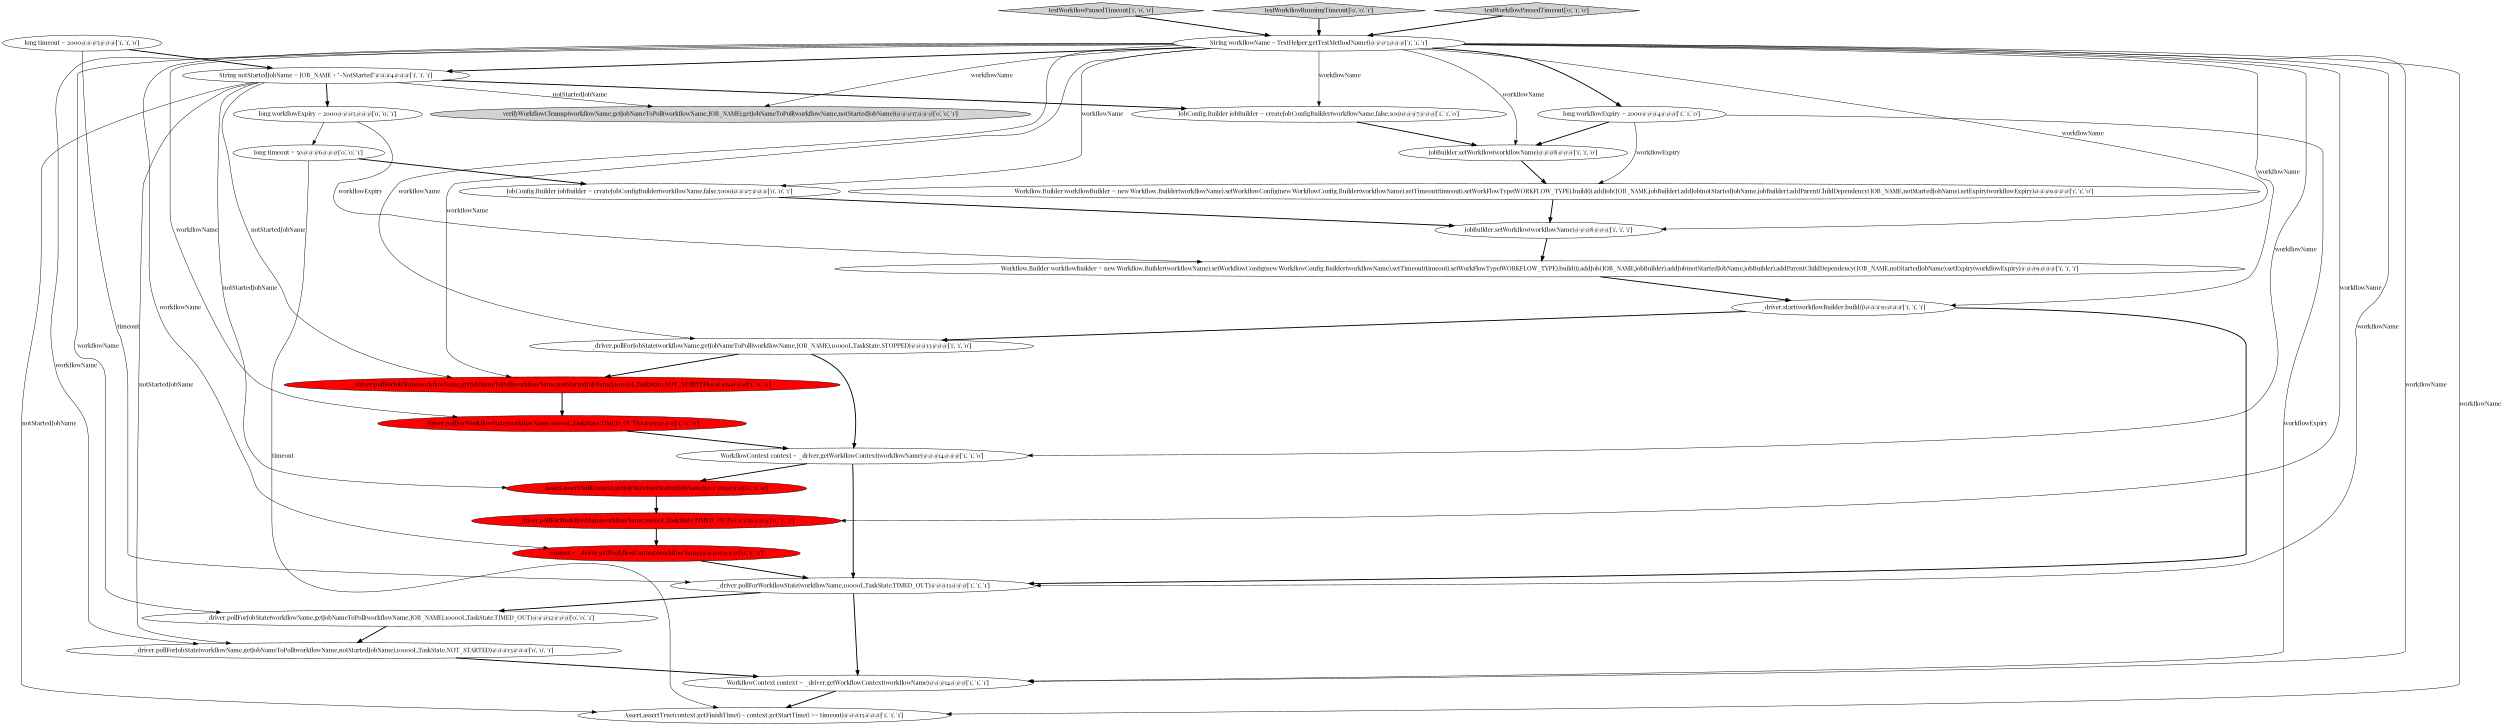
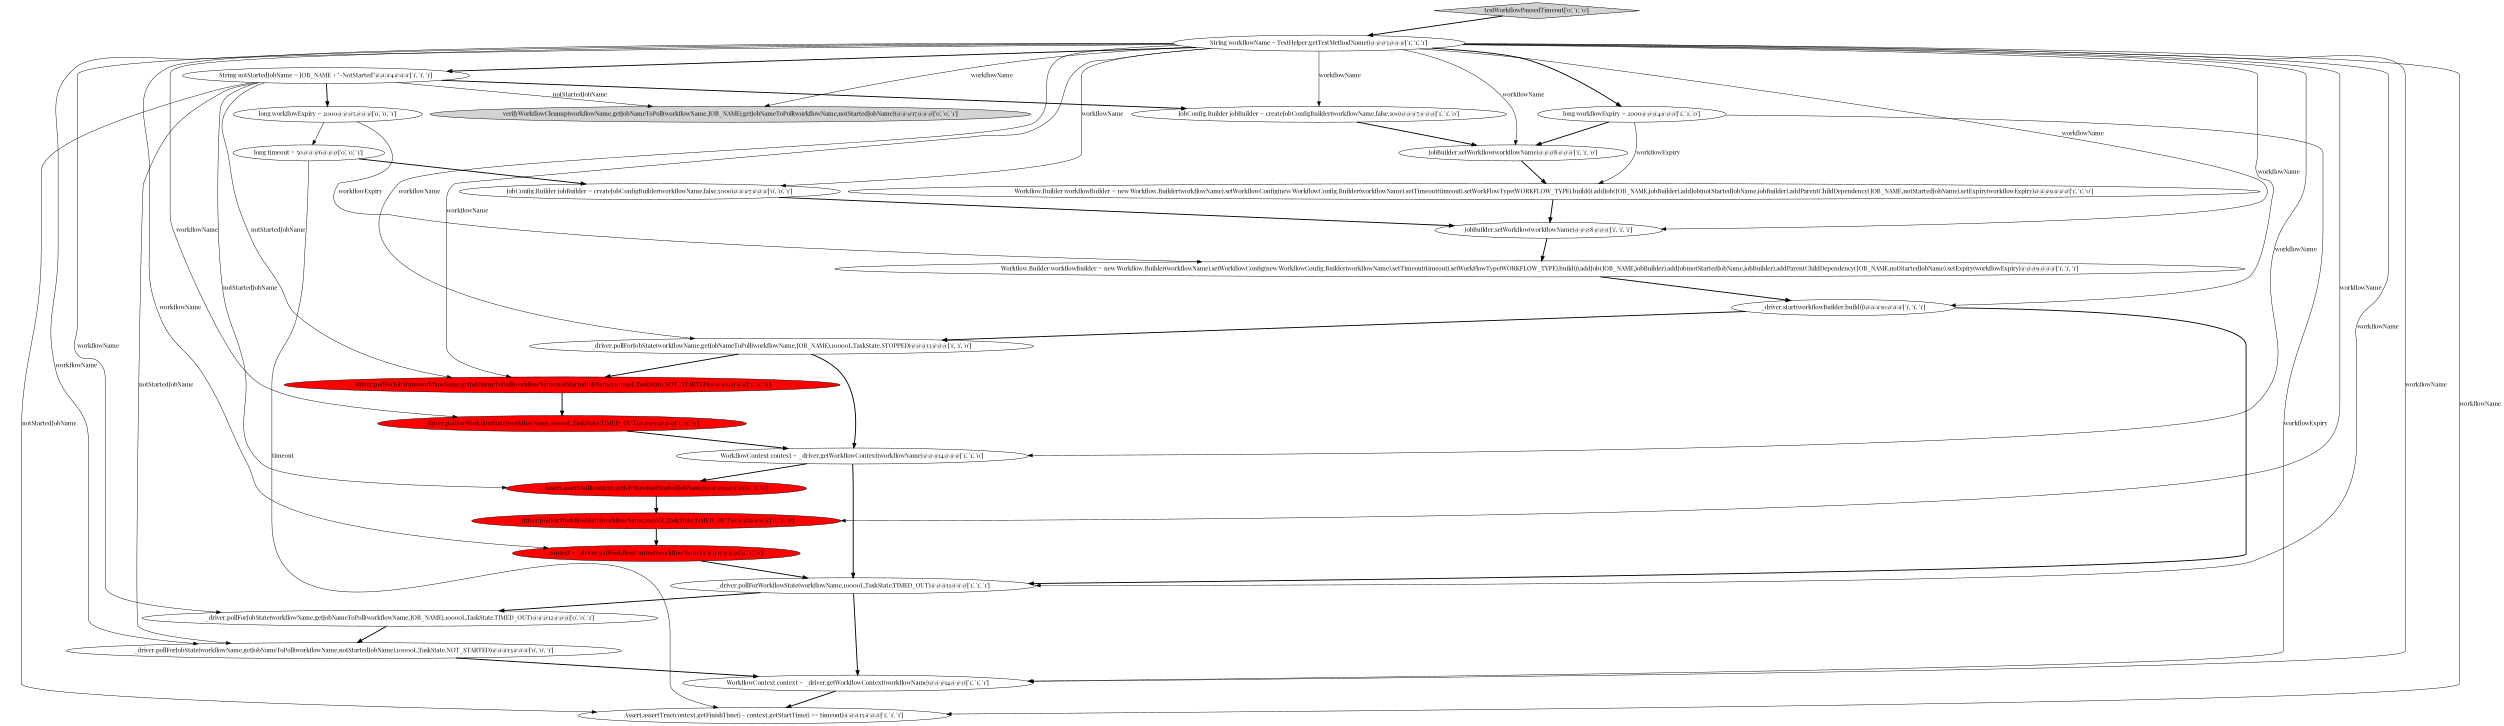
(1101, 11) -> none
(1319, 11) -> none
(82, 43) -> none
